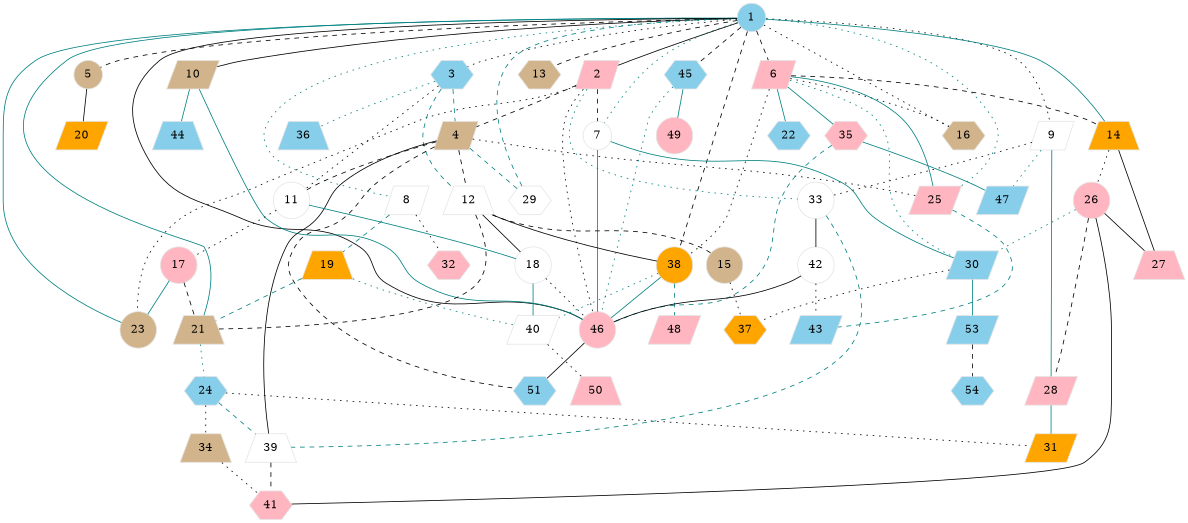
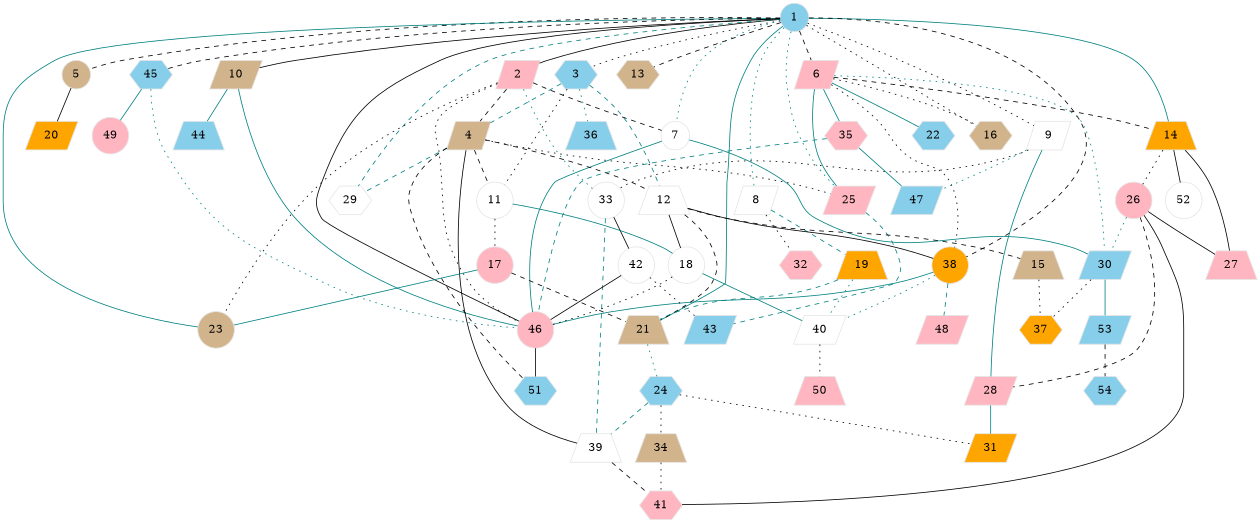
none -> (1184, 200)
(725, 265) -> (1038, 265)
